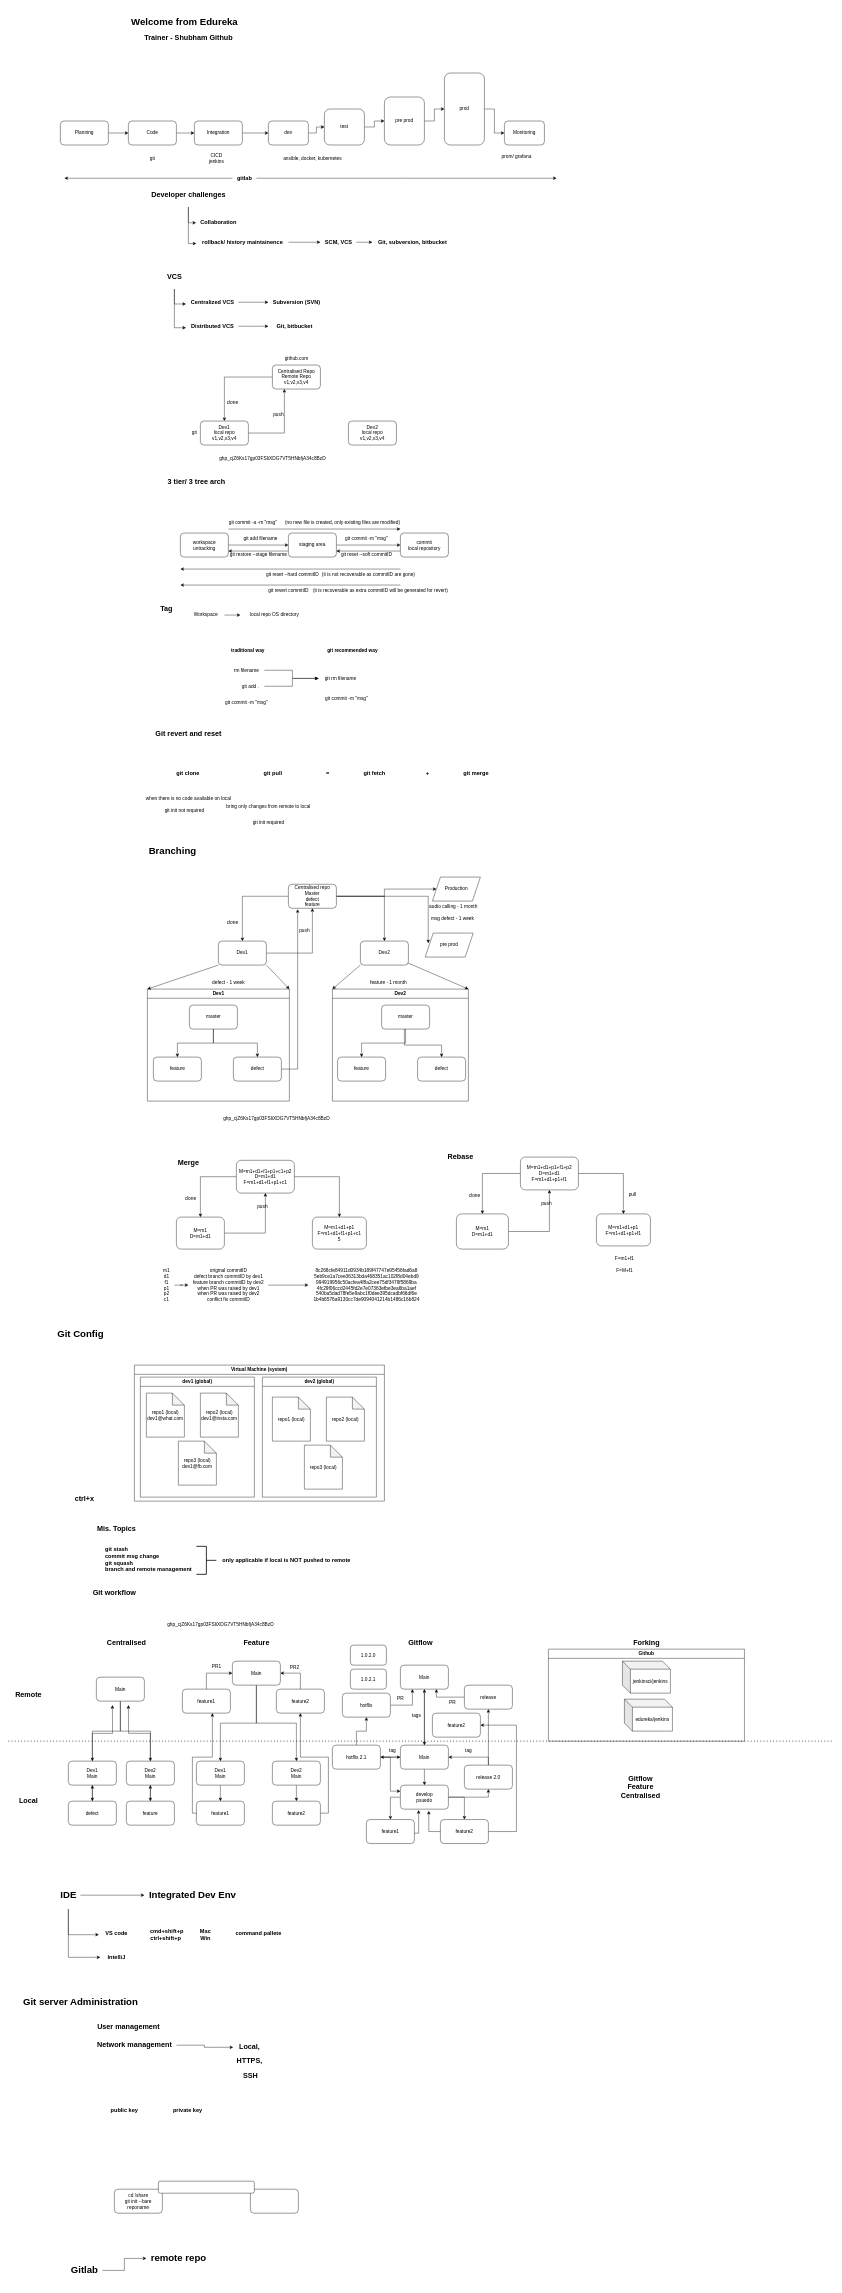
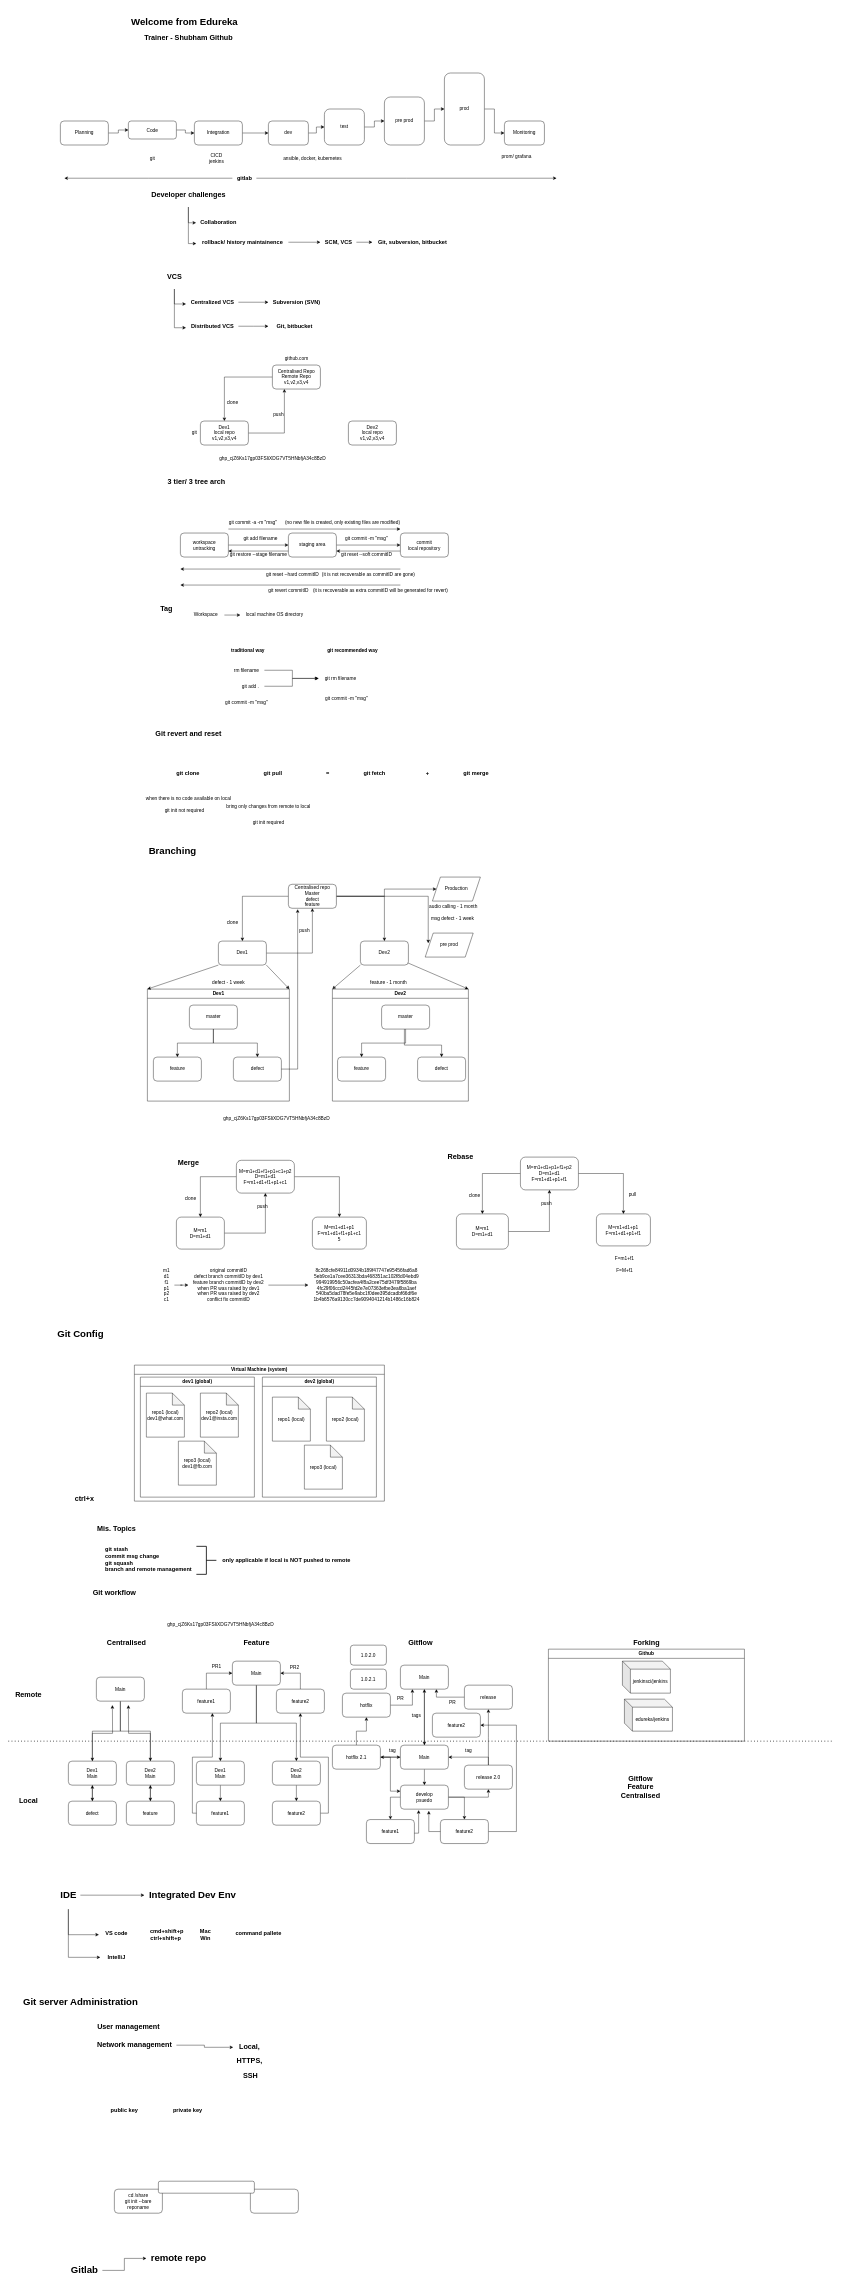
(152, 133) -> (152, 130)
(274, 615) -> (274, 615)
